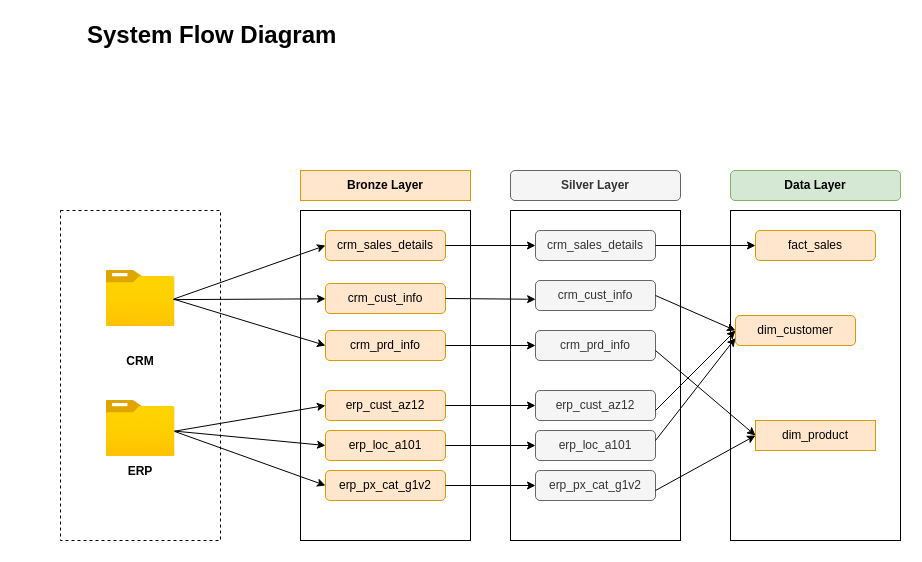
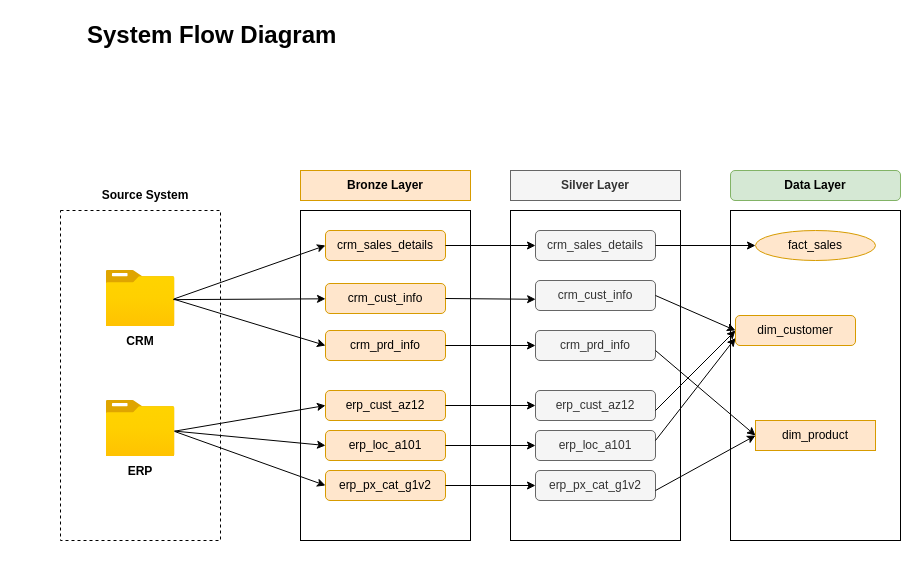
(596, 186) -> (596, 186)
none -> (146, 196)
(816, 246) -> (816, 246)
(141, 362) -> (141, 342)
